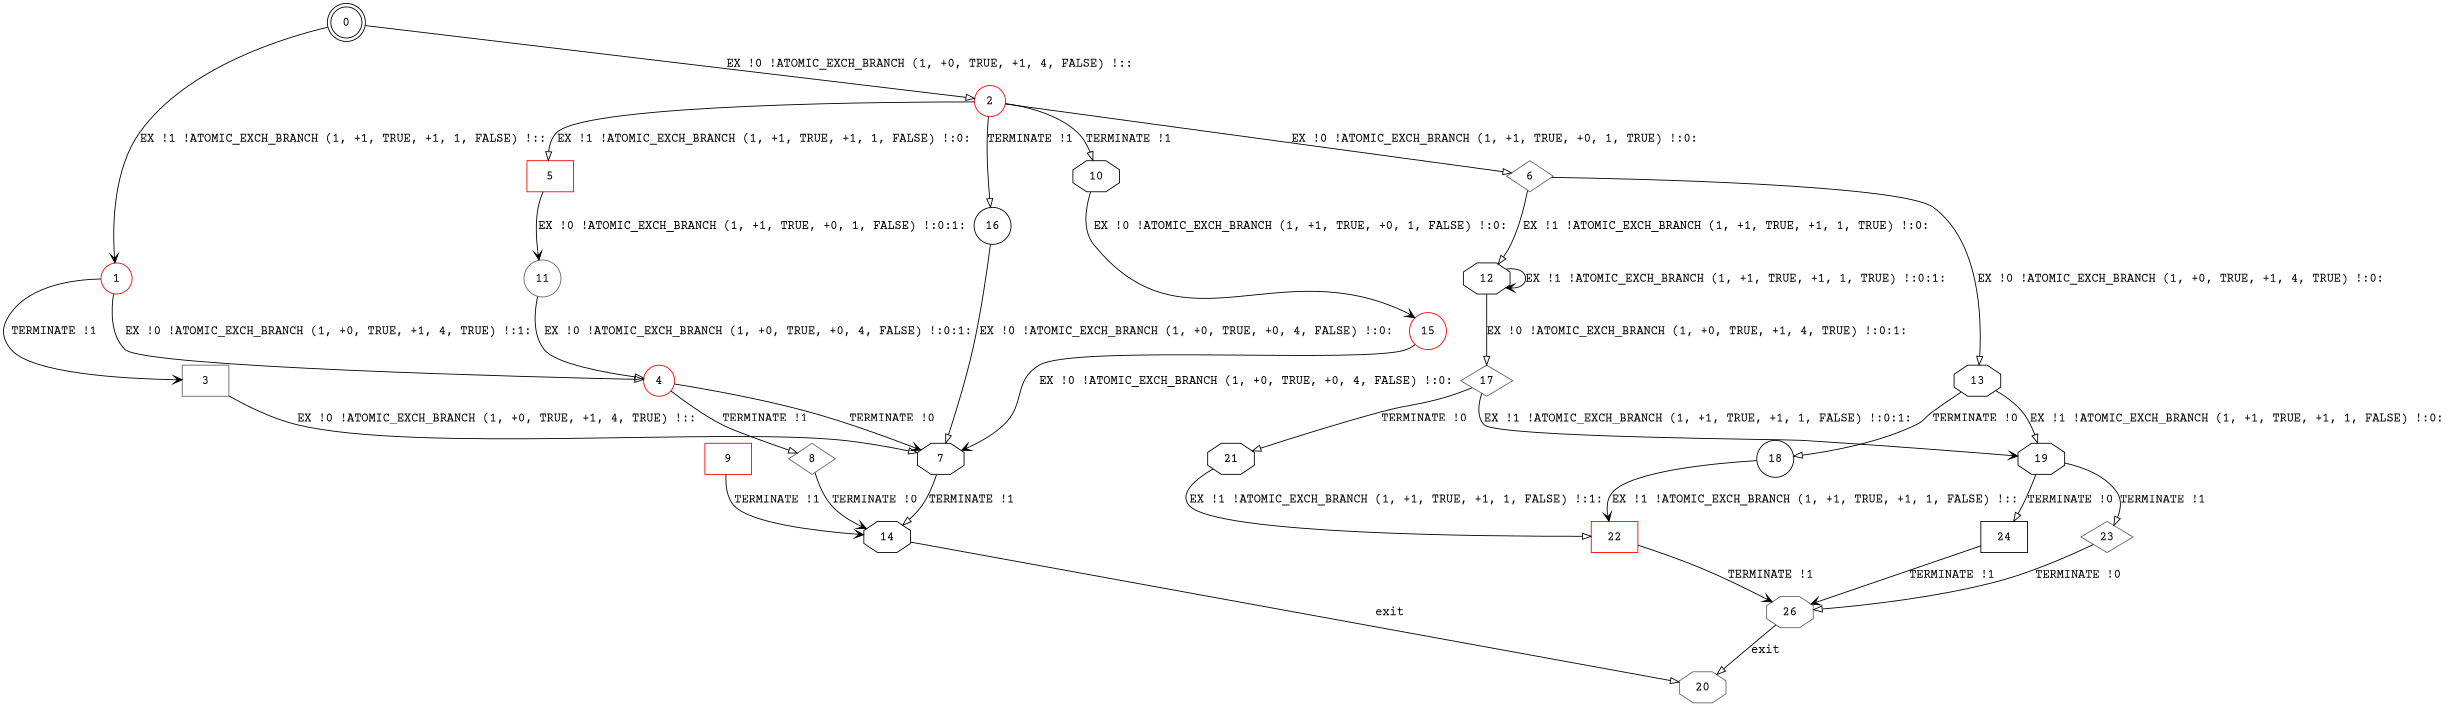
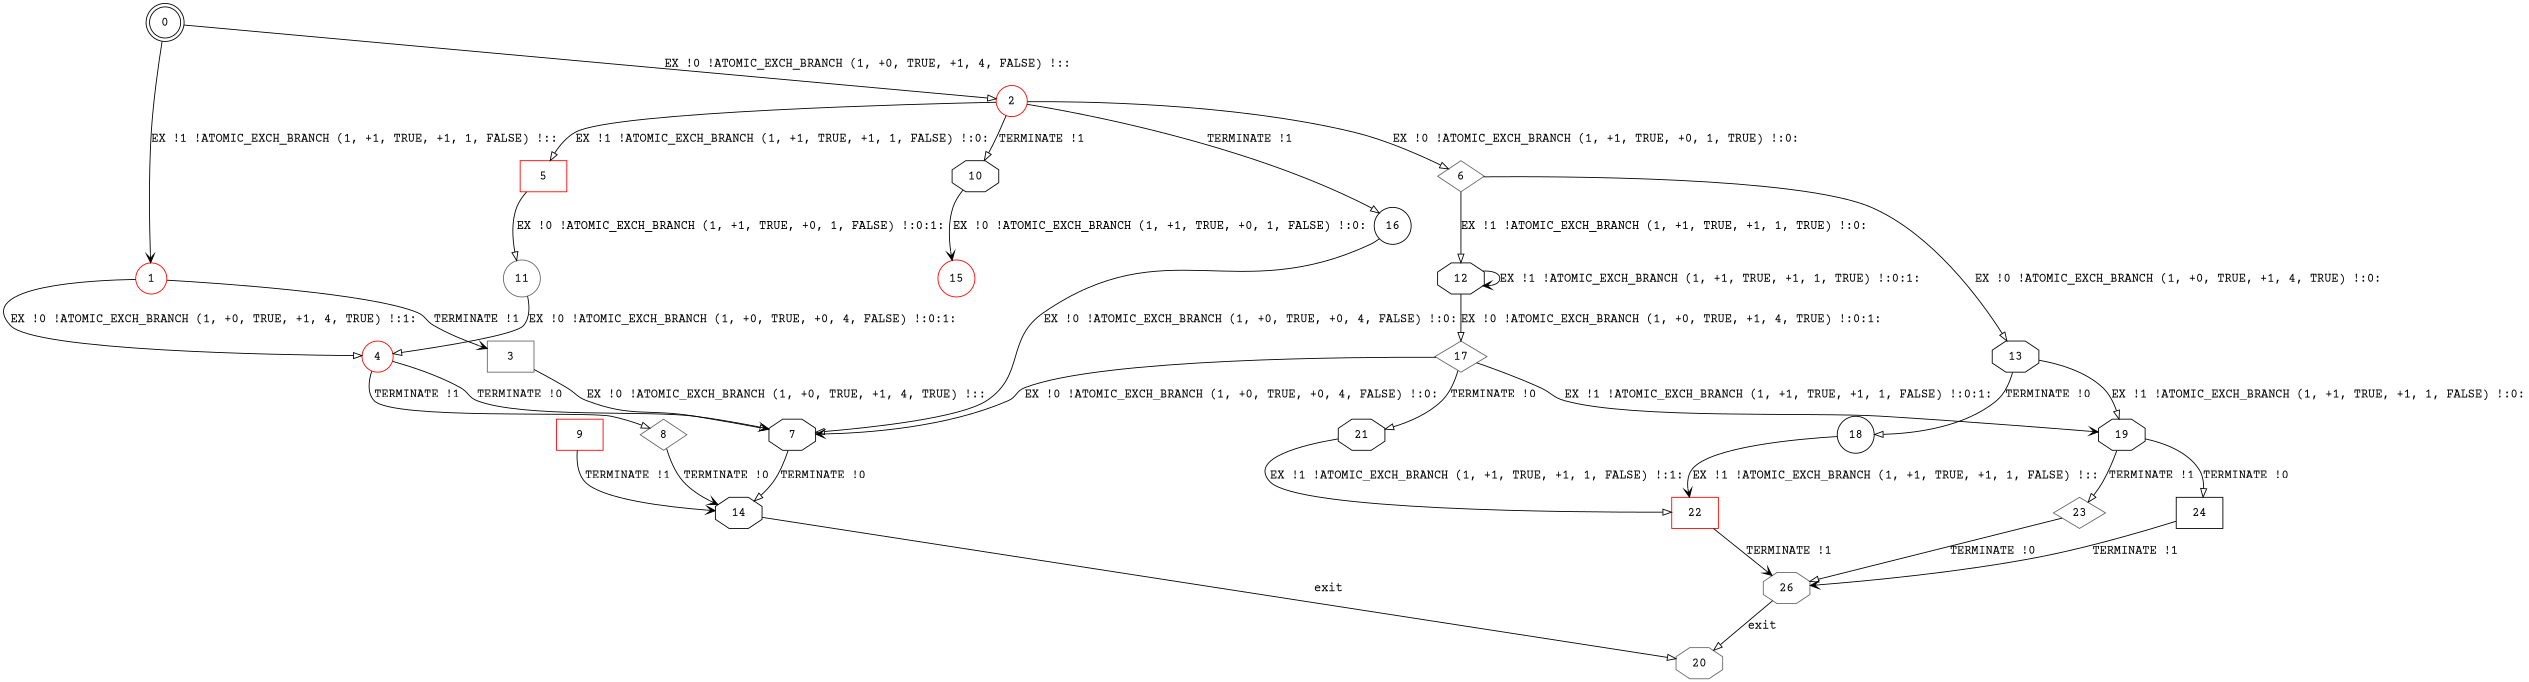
(537, 221) -> (514, 220)
(1172, 355) -> (1125, 369)
(972, 499) -> (823, 475)
